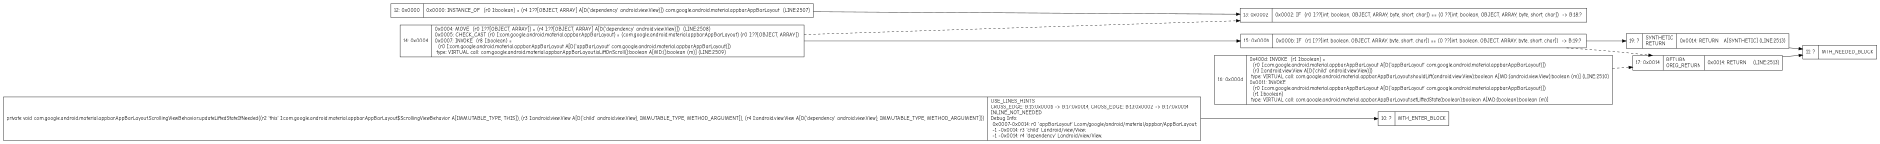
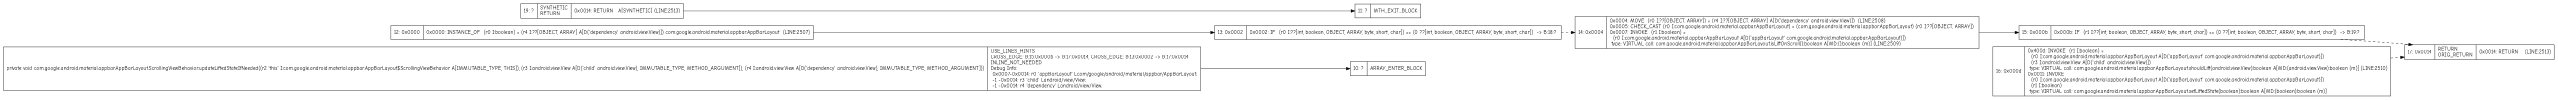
(1020, 28) -> (1566, 33)
(474, 41) -> (1649, 32)
(1604, 41) -> none
(1848, 52) -> (1396, 11)
(1791, 56) -> none
(1422, 118) -> (1396, 68)
